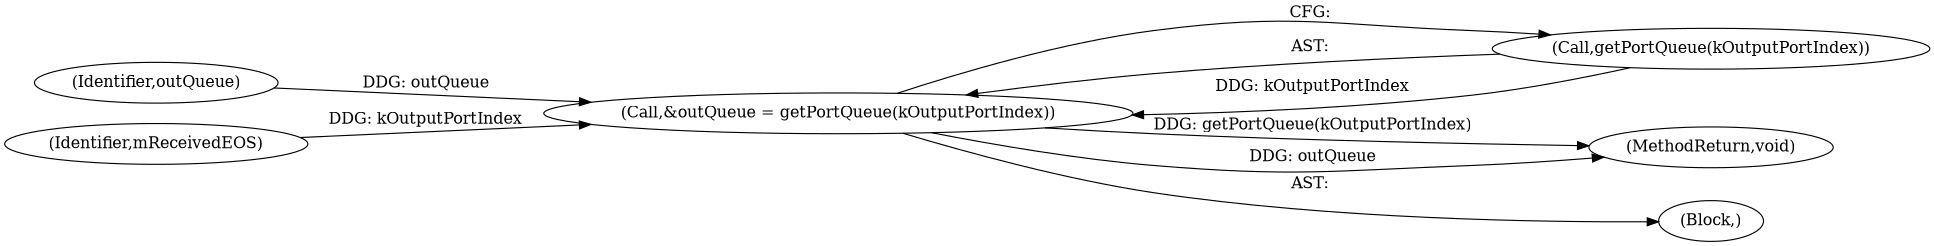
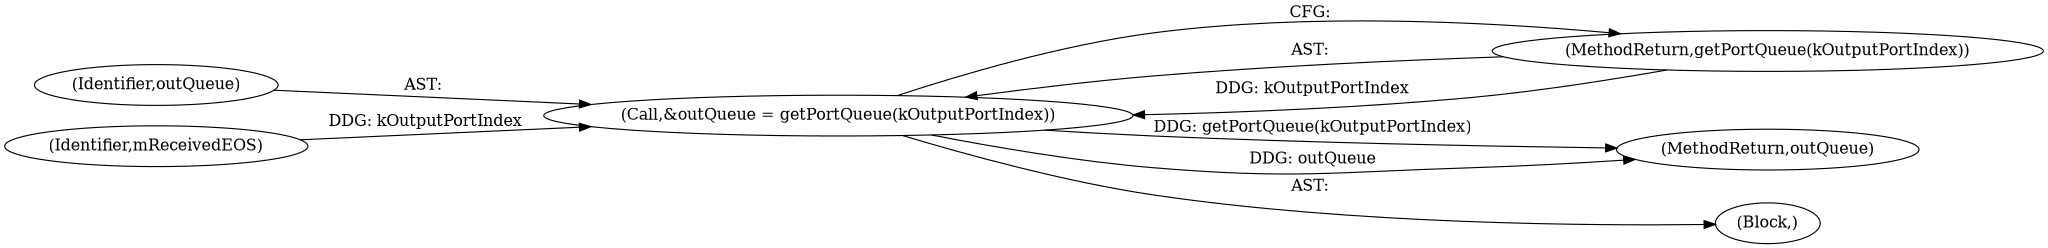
(1711, 49) -> (1768, 51)
(426, 83) -> (426, 86)
(1711, 147) -> (1768, 150)
